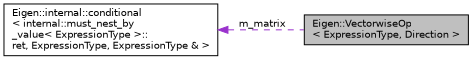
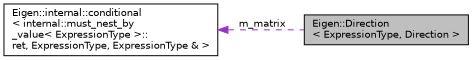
(386, 30) -> (386, 30)
